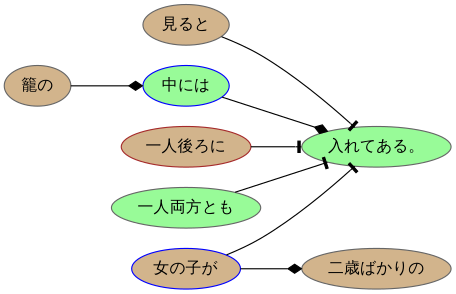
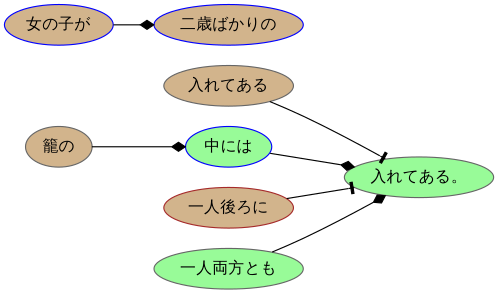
(186, 25) -> (229, 86)
(279, 178) -> (323, 229)
(292, 218) -> none
(376, 269) -> (229, 25)
